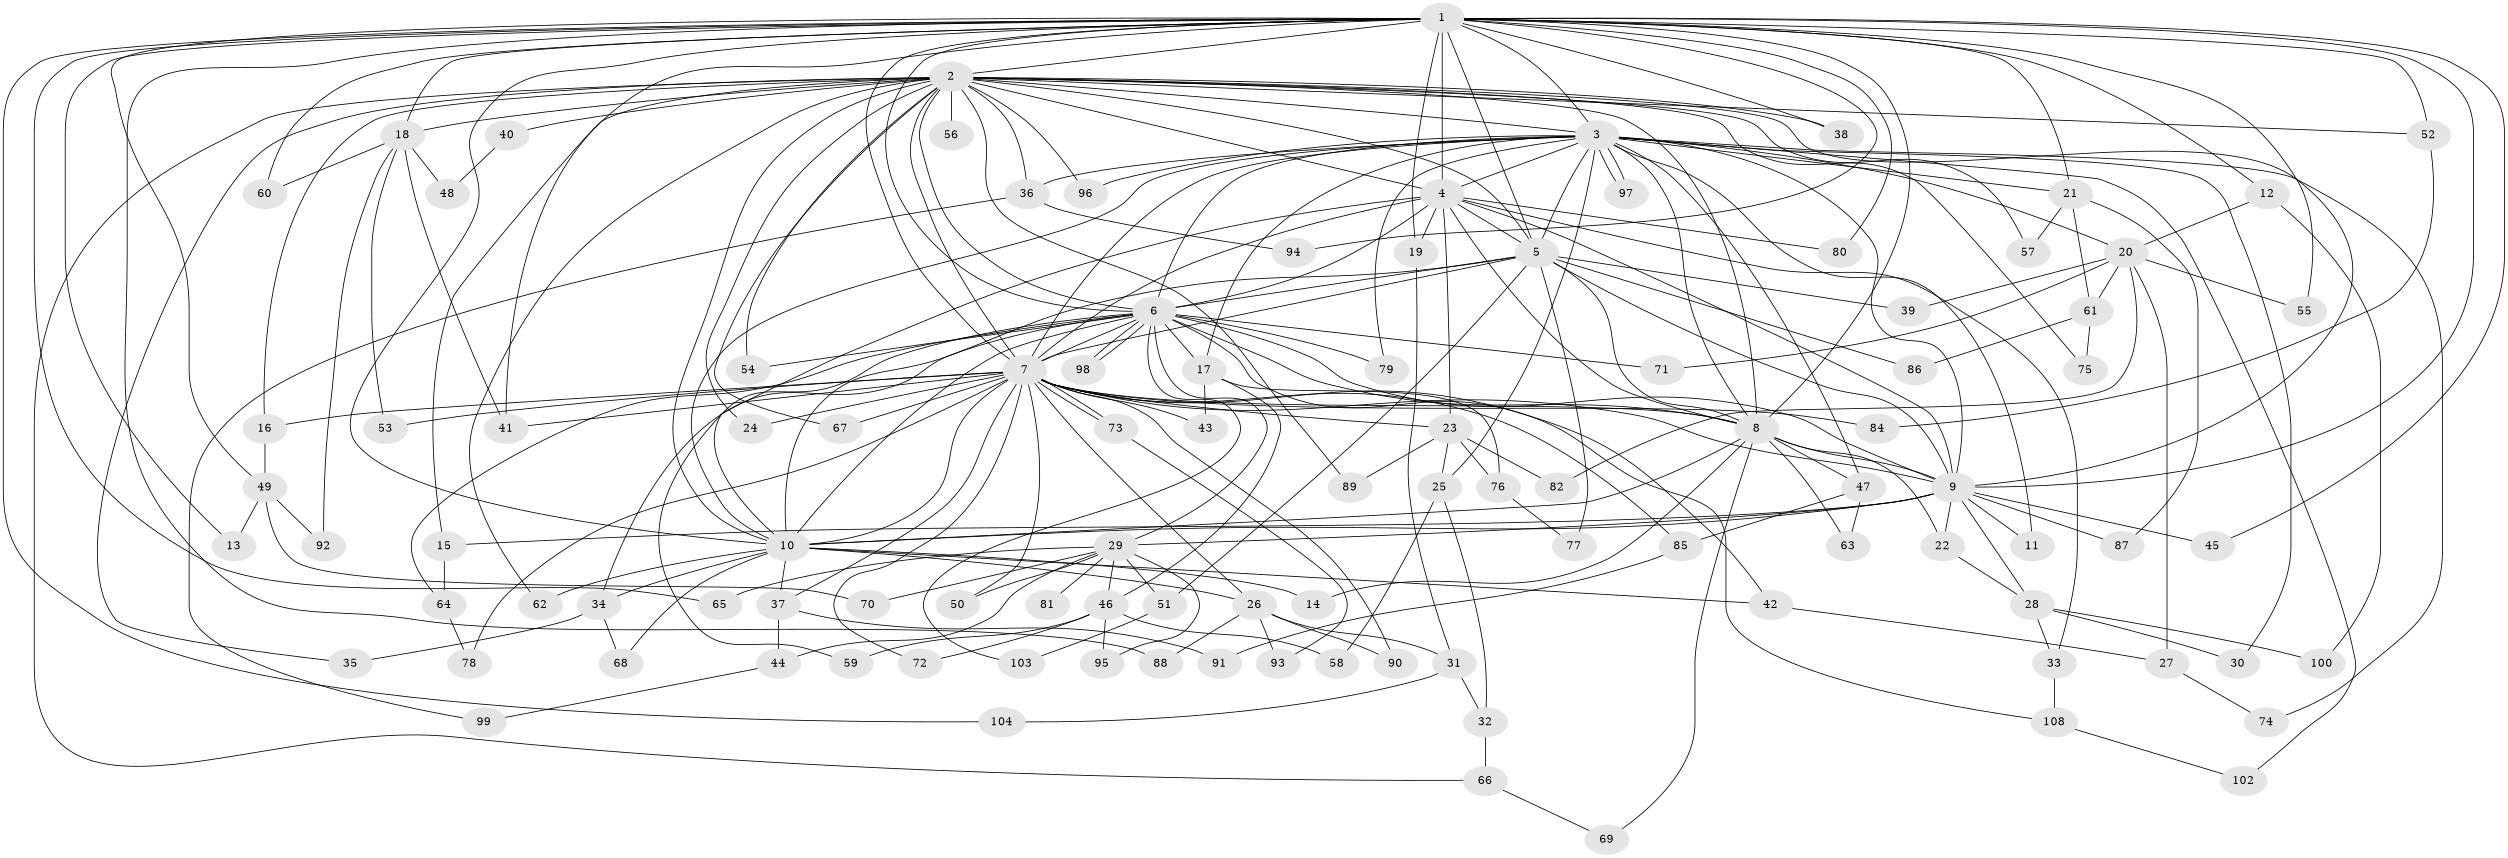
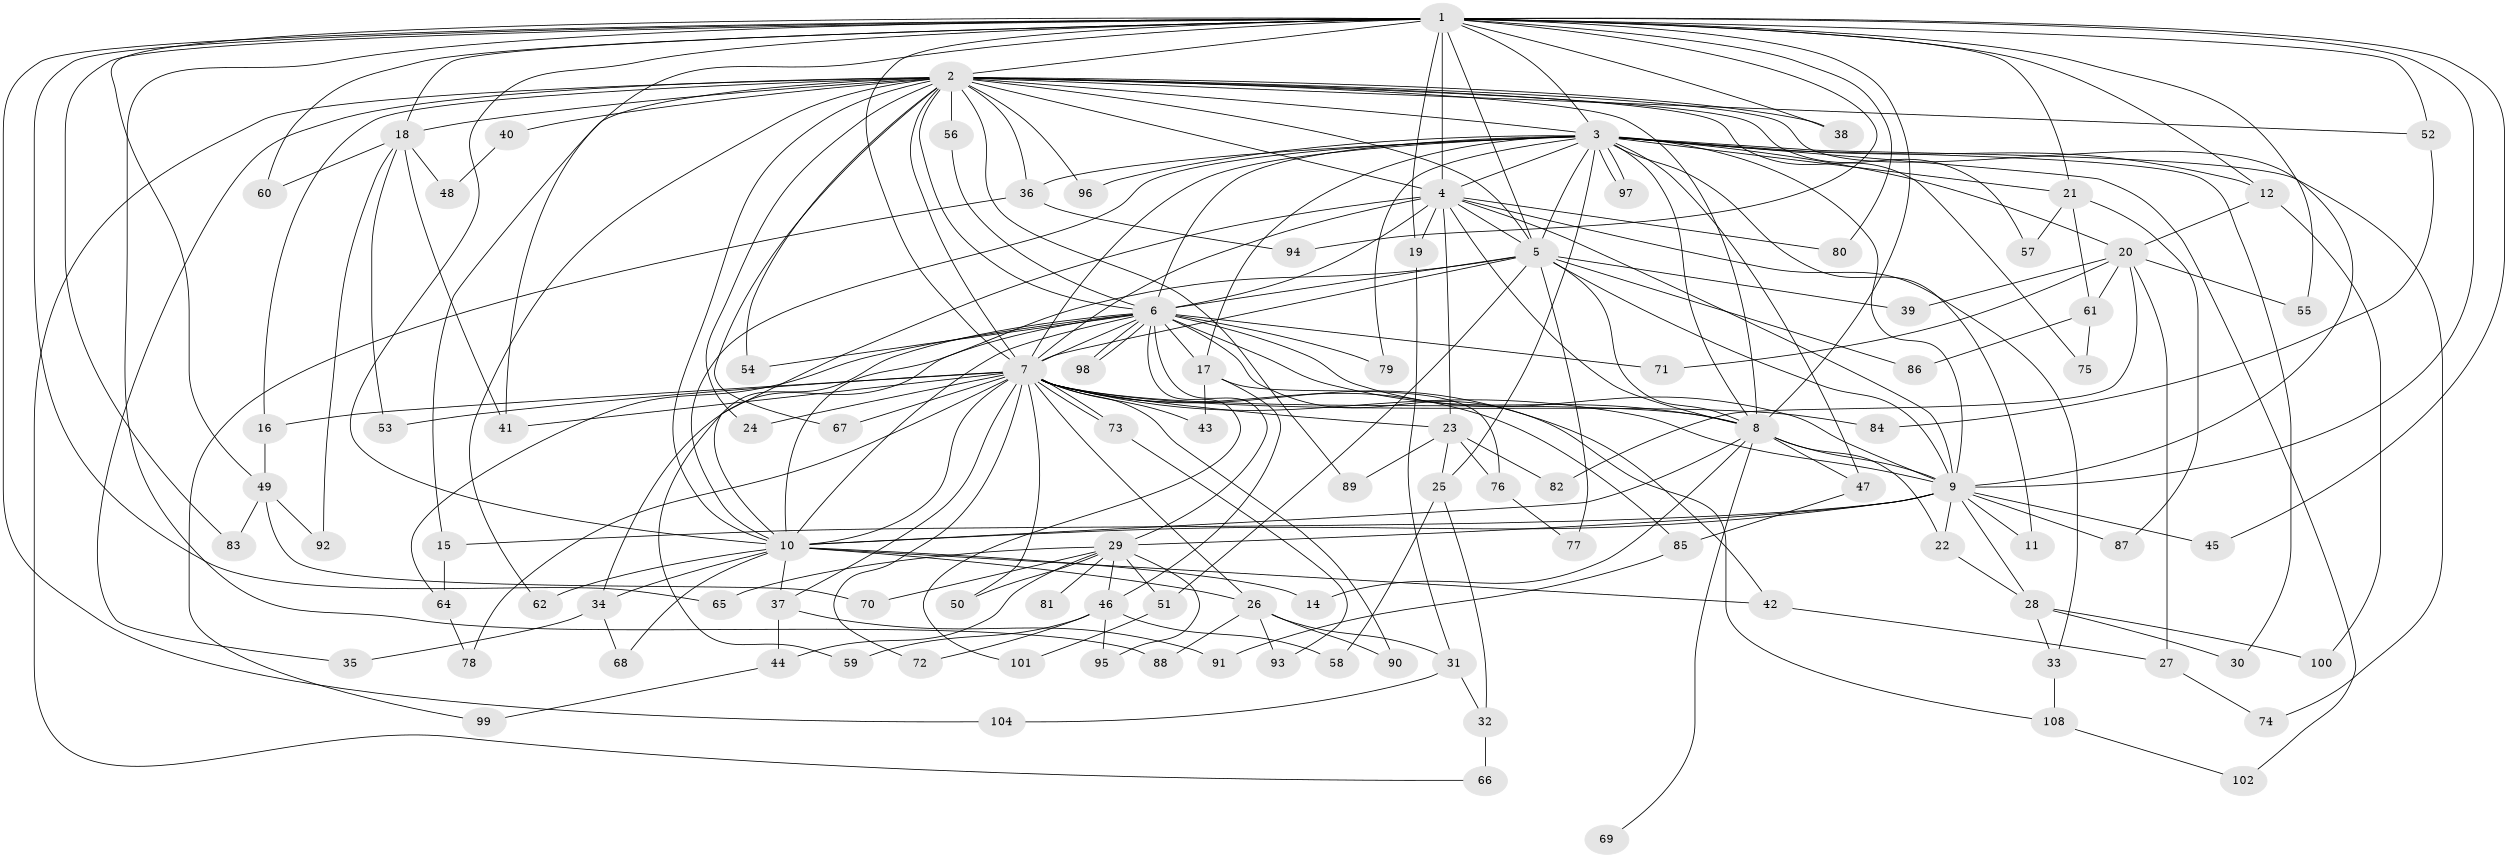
(919, 66) -> (1019, 252)
none -> (1936, 154)
(234, 546) -> (234, 546)
(1848, 546) -> none
(1022, 664) -> (1022, 664)
(1546, 810) -> none
